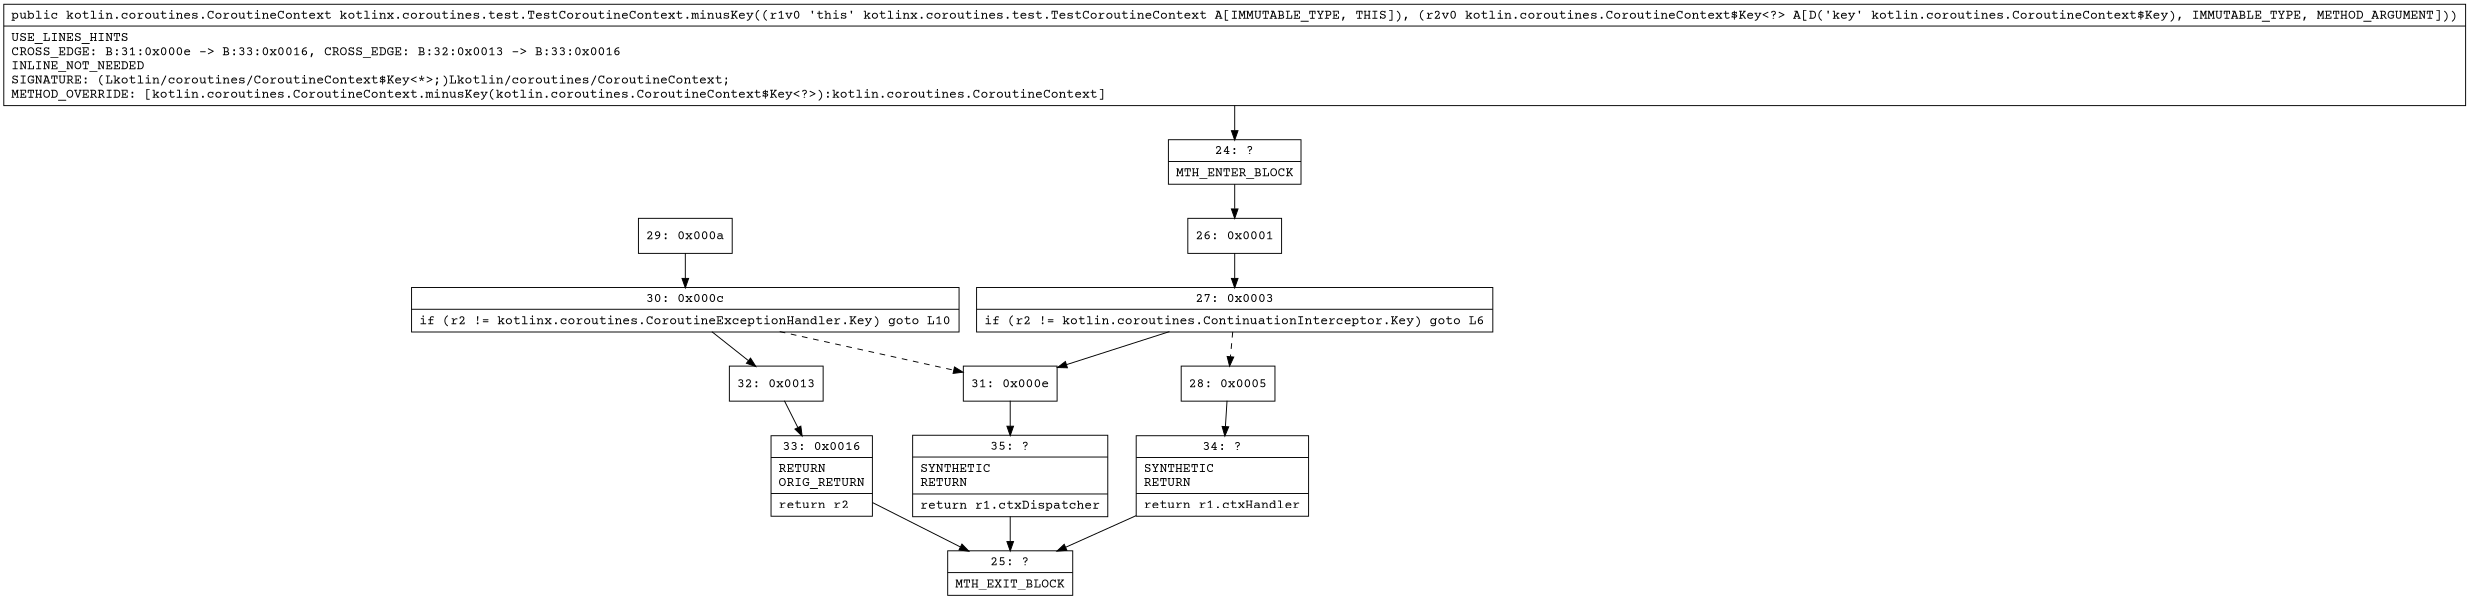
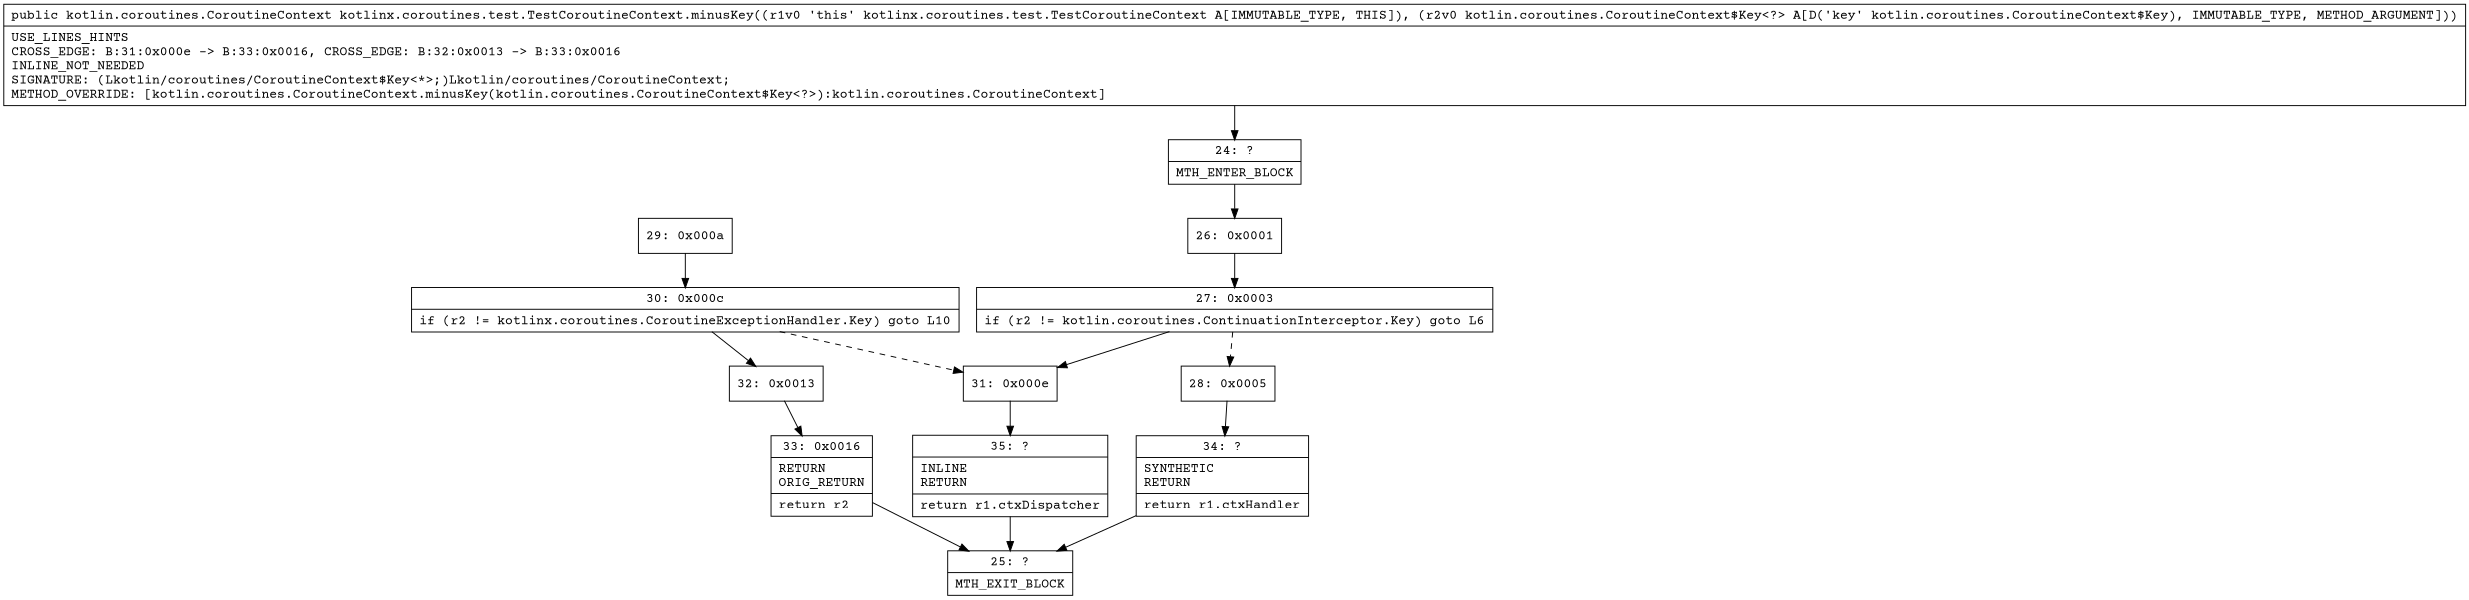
(956, 468) -> (944, 468)
